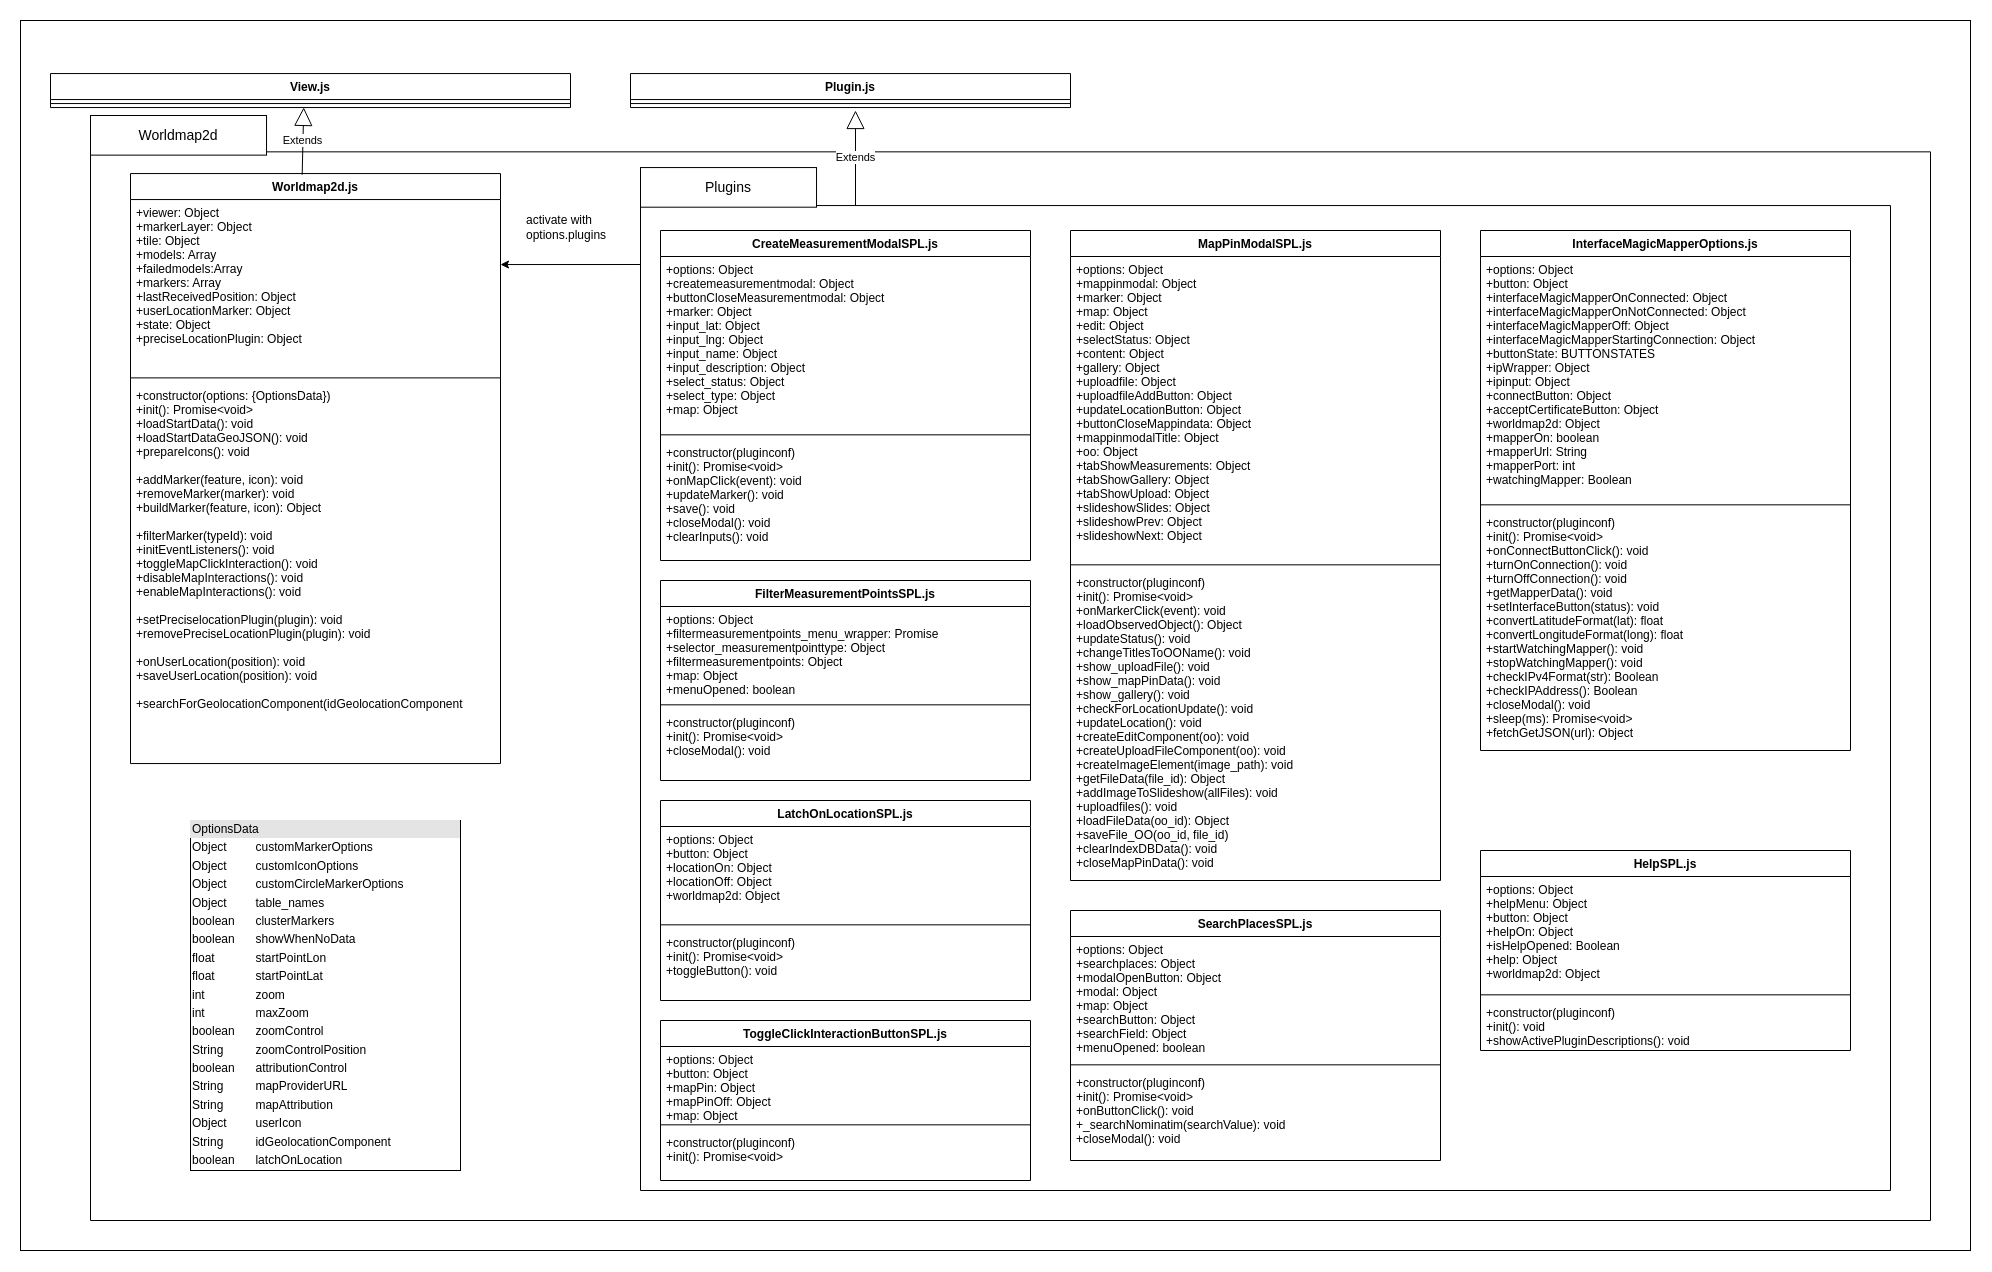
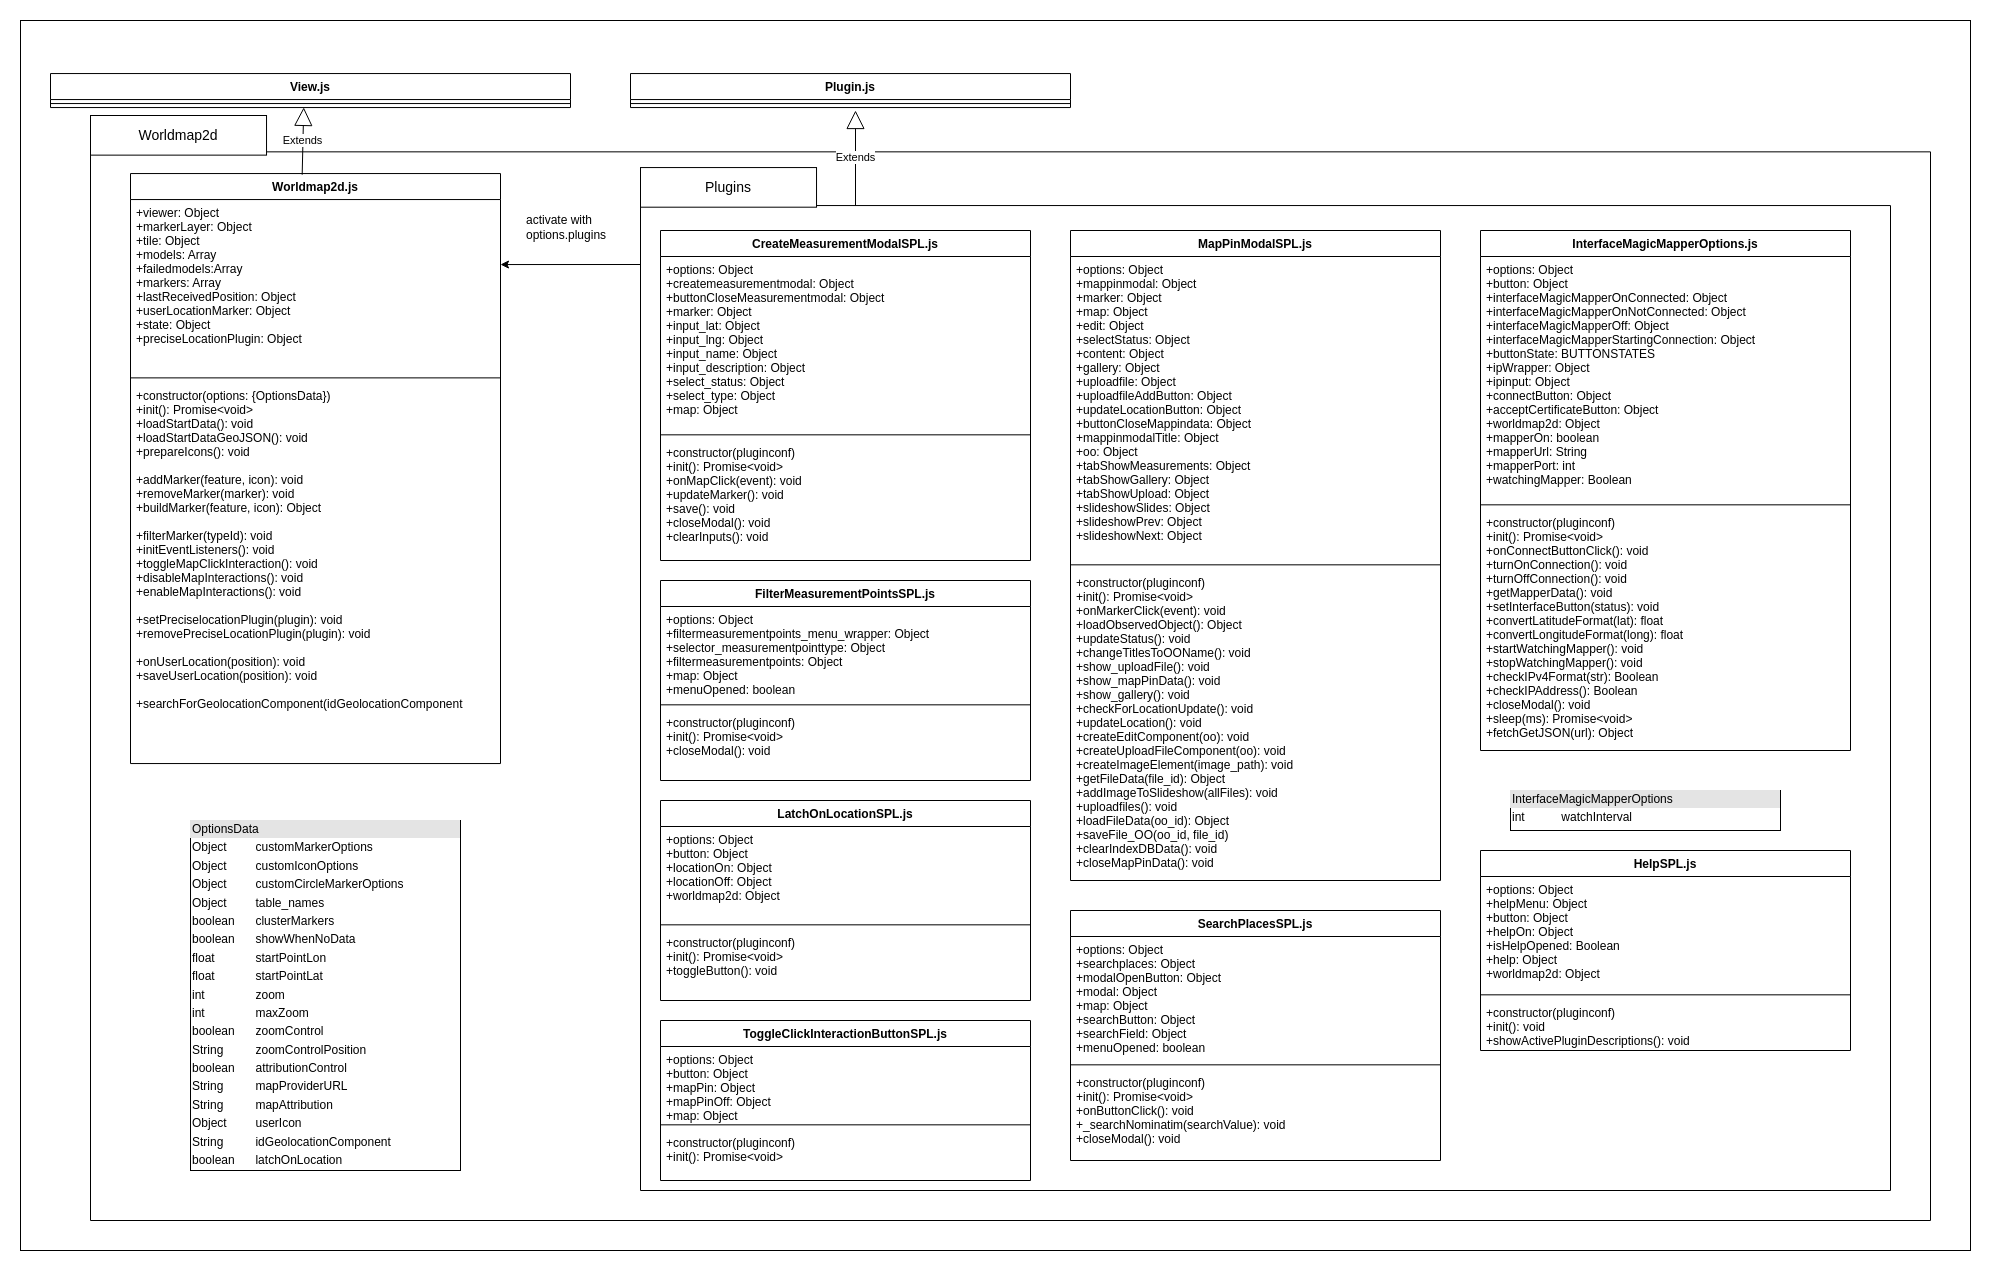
(715, 620) -> (715, 620)
none -> (1646, 811)
